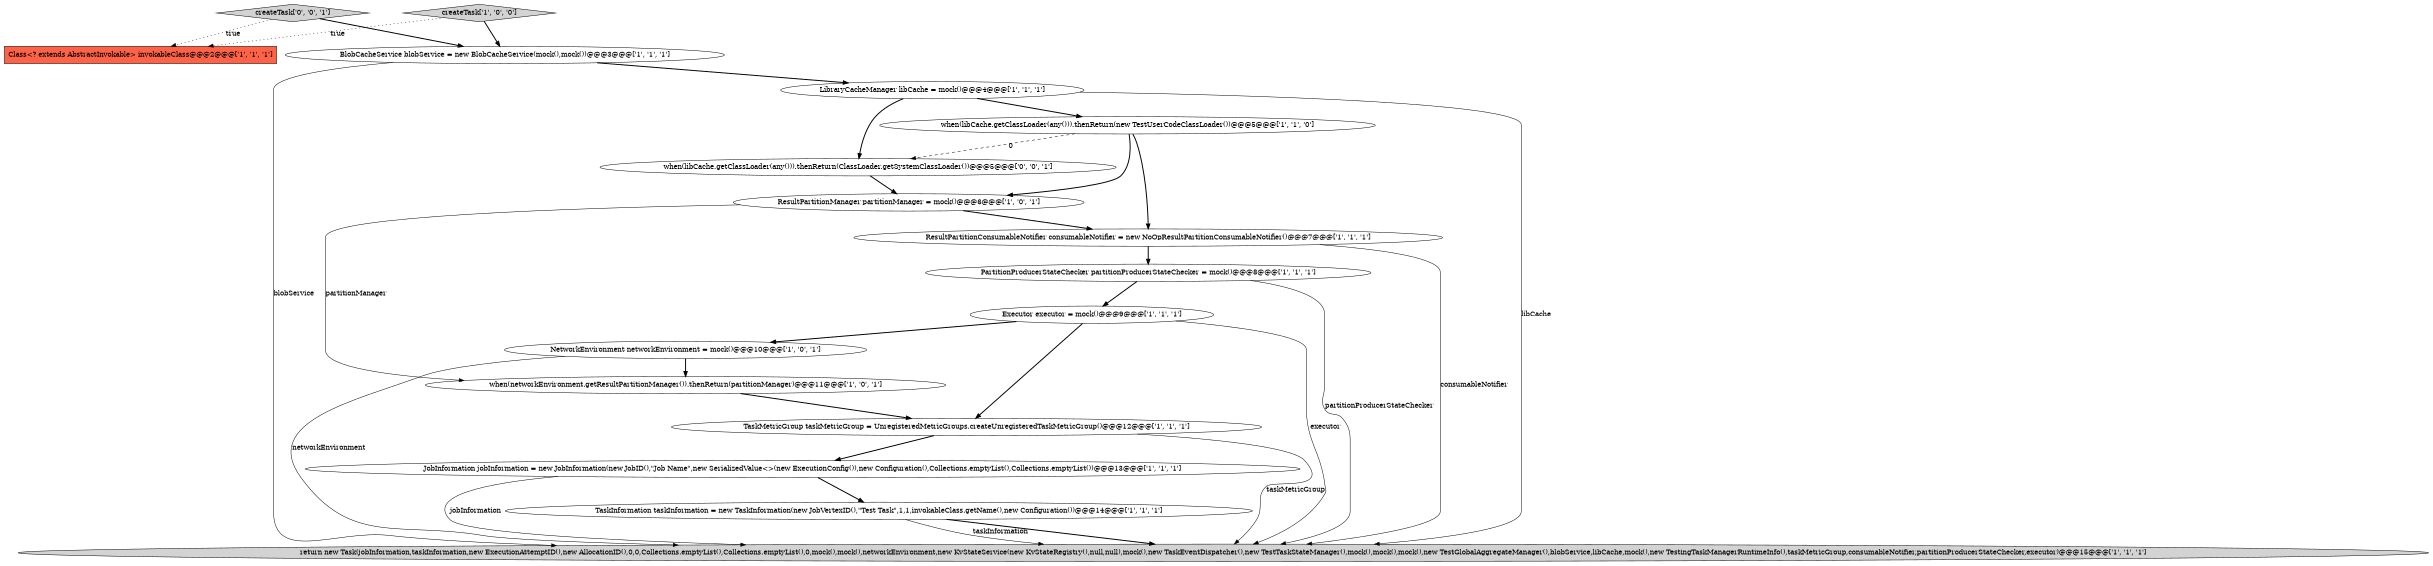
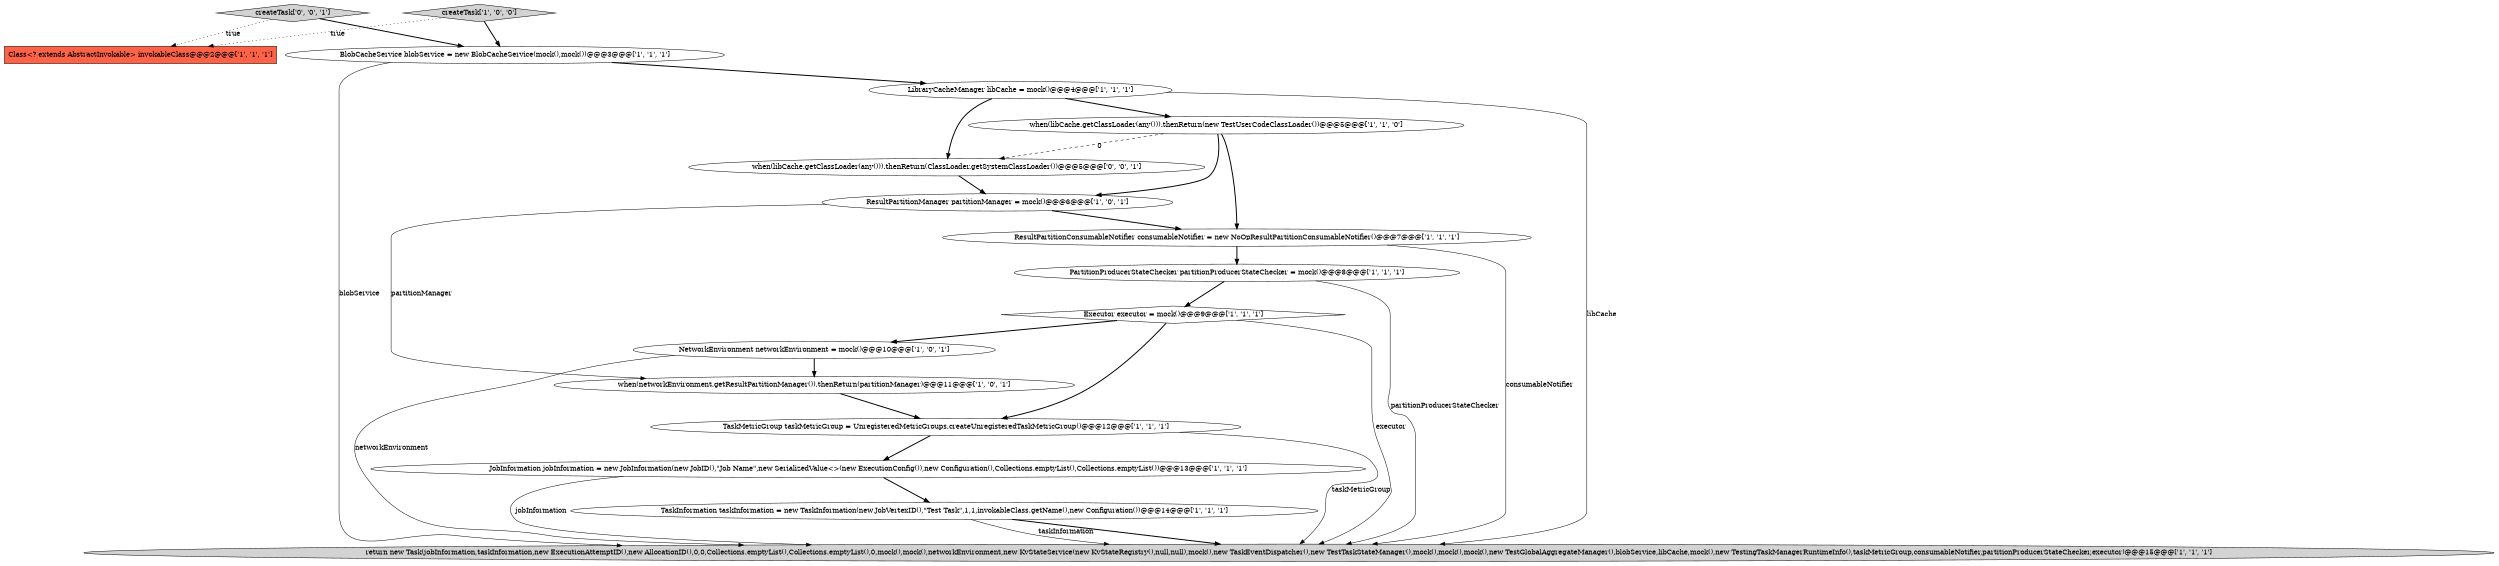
(1092, 315) -> (1173, 315)
